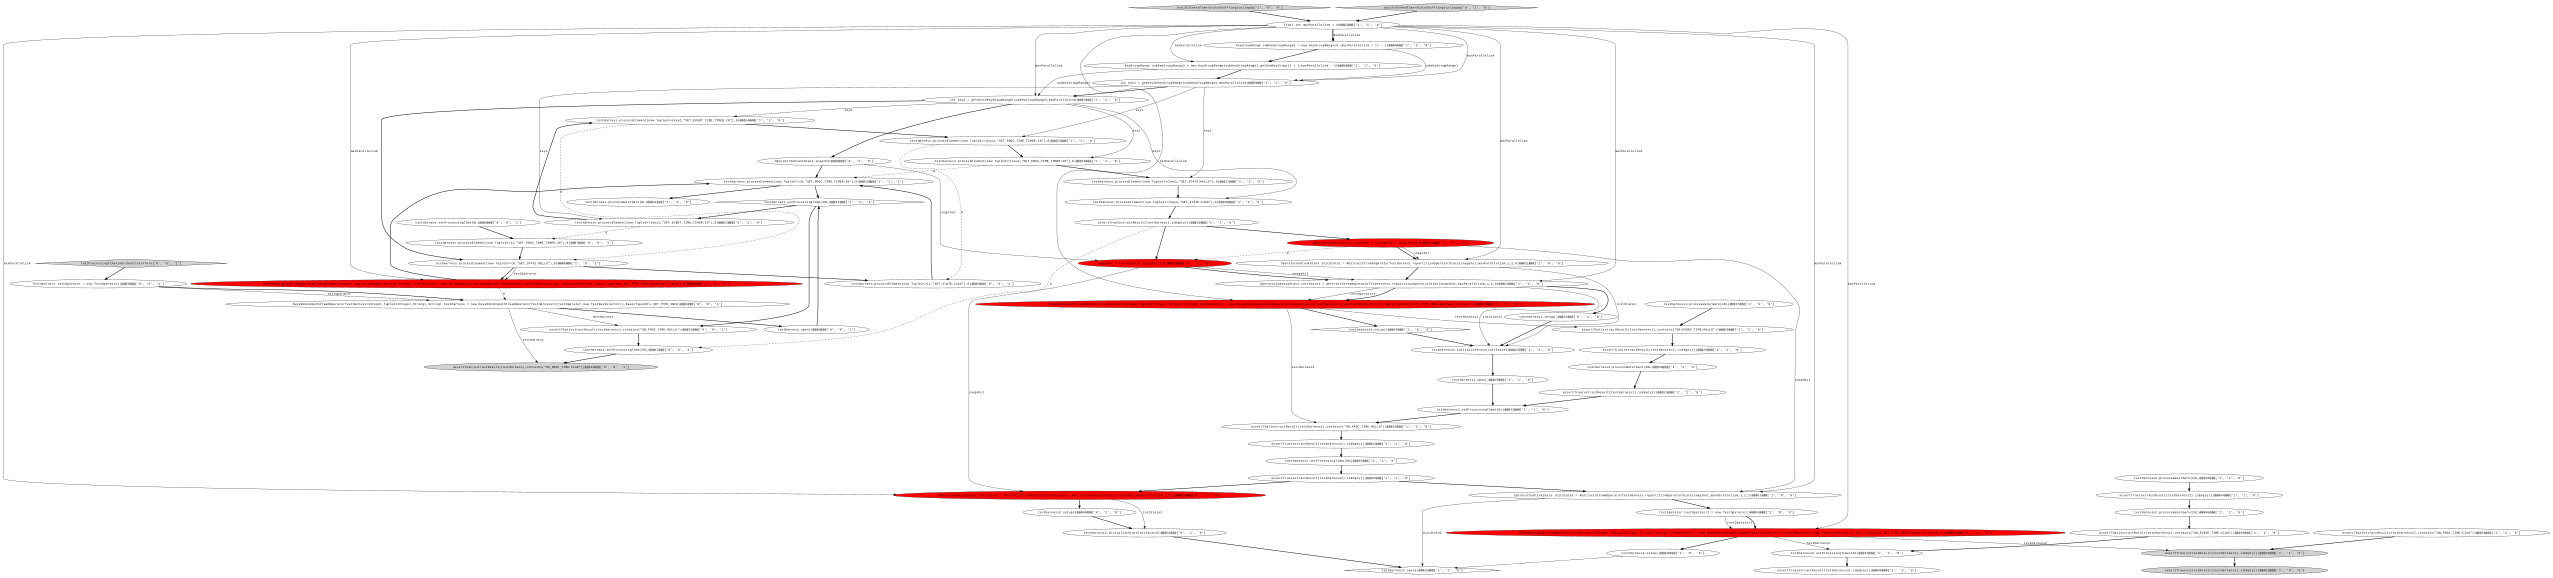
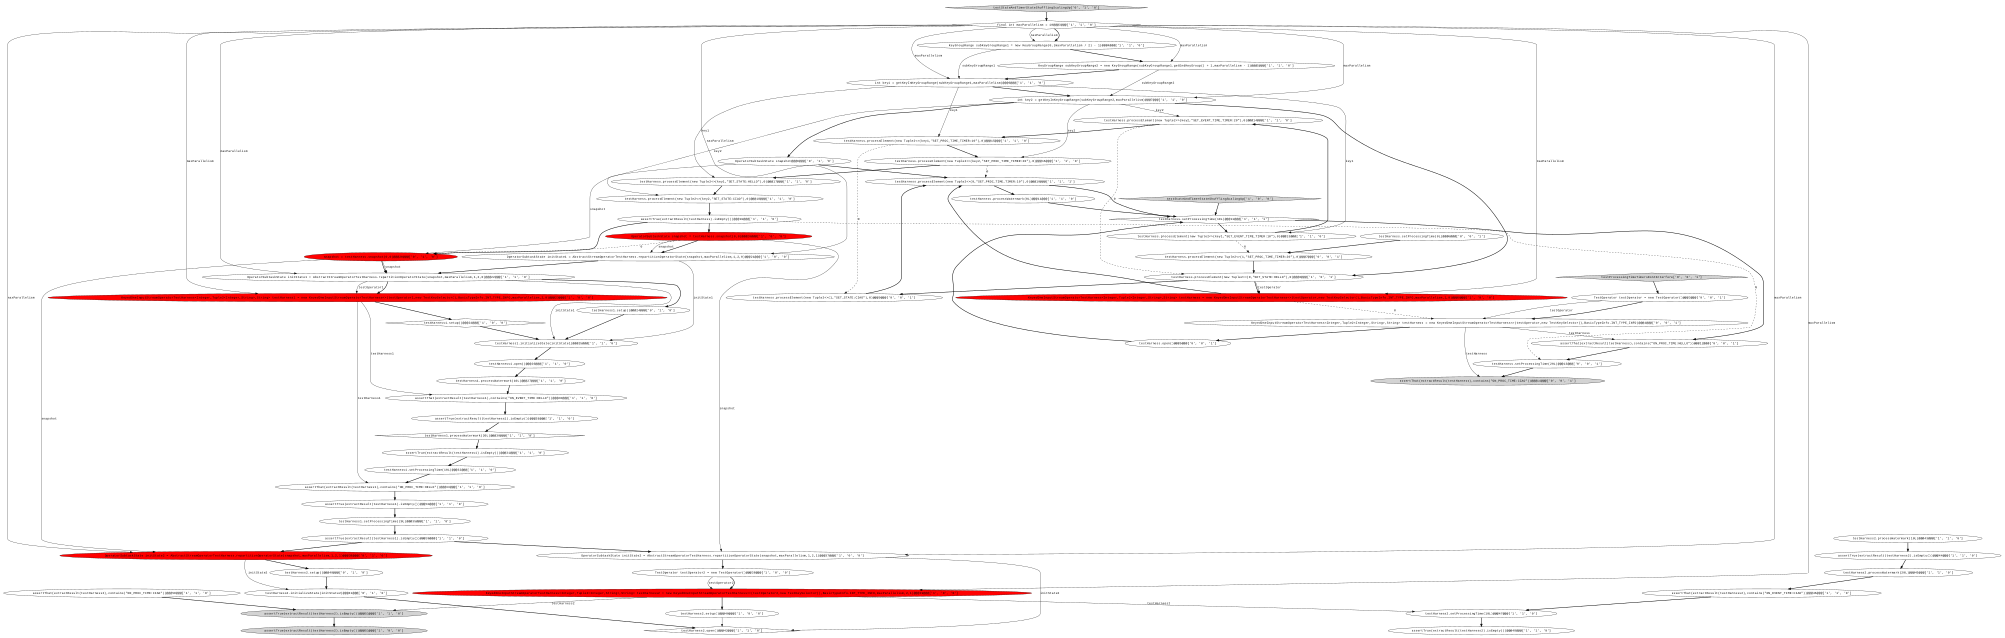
(1279, 16) -> (1217, 208)
(1333, 25) -> (1046, 25)
none -> (1111, 211)
(1643, 367) -> (480, 436)
(1493, 393) -> (521, 372)
